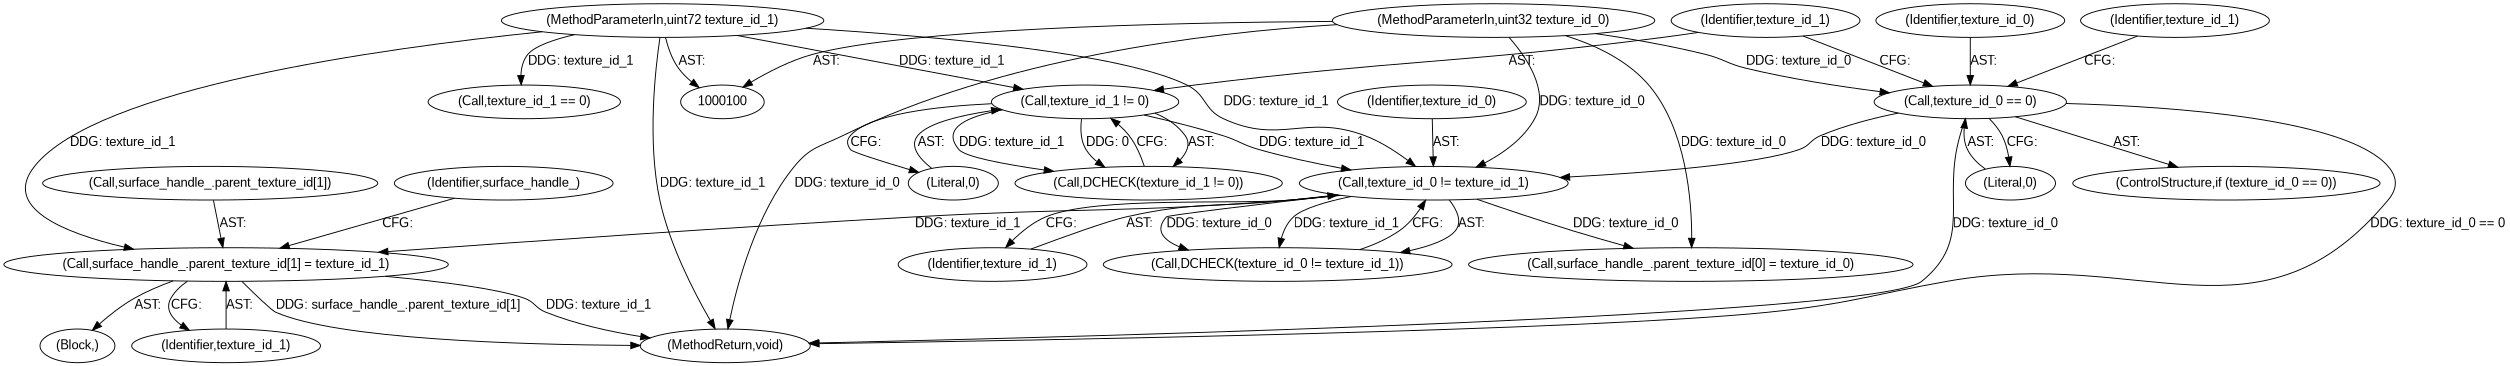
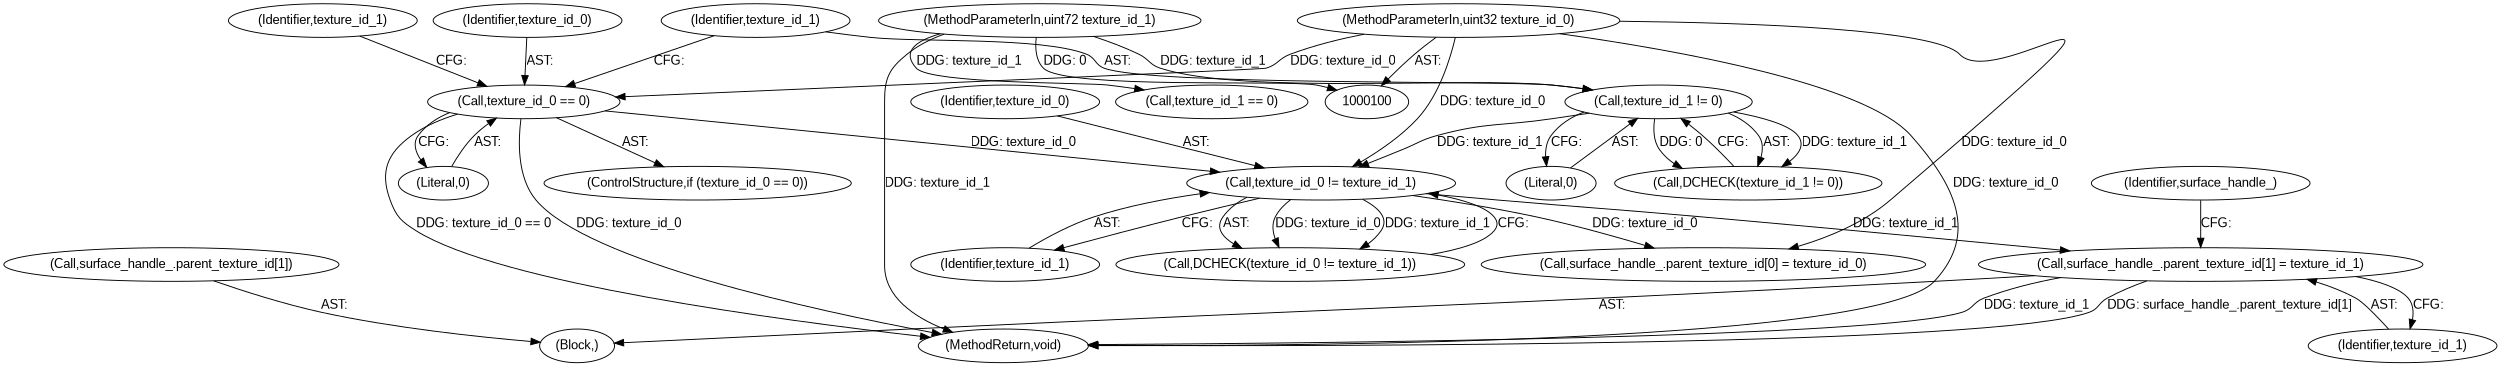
(694, 61) -> (1065, 61)
(1119, 64) -> none
(208, 87) -> none
(217, 219) -> (370, 322)
